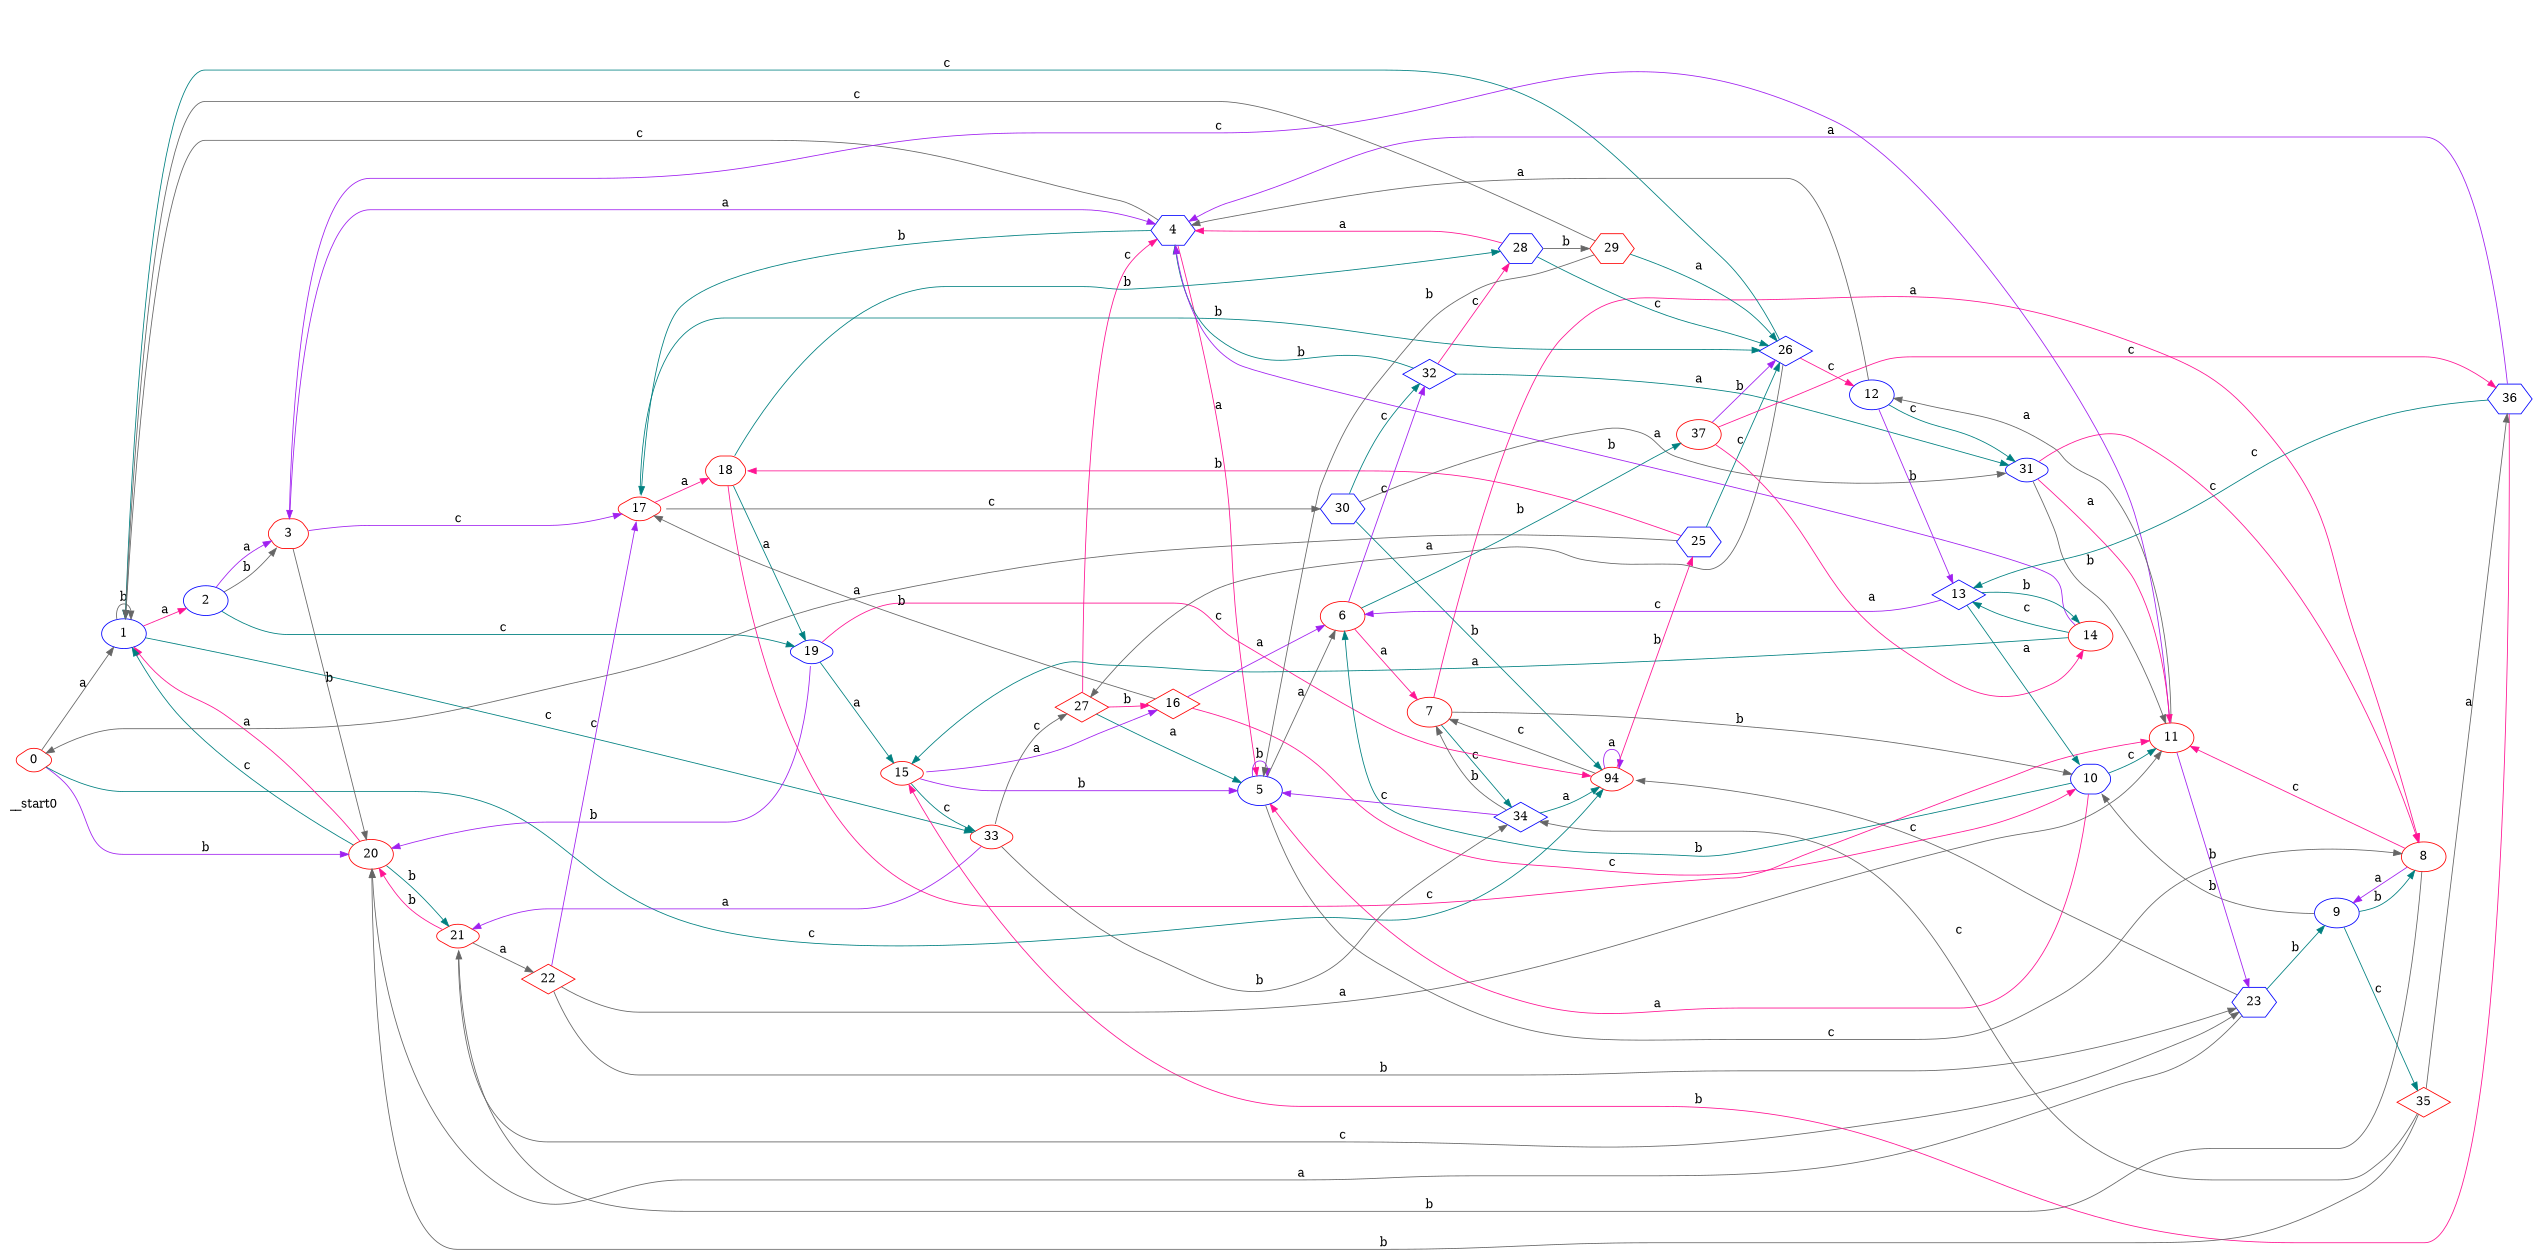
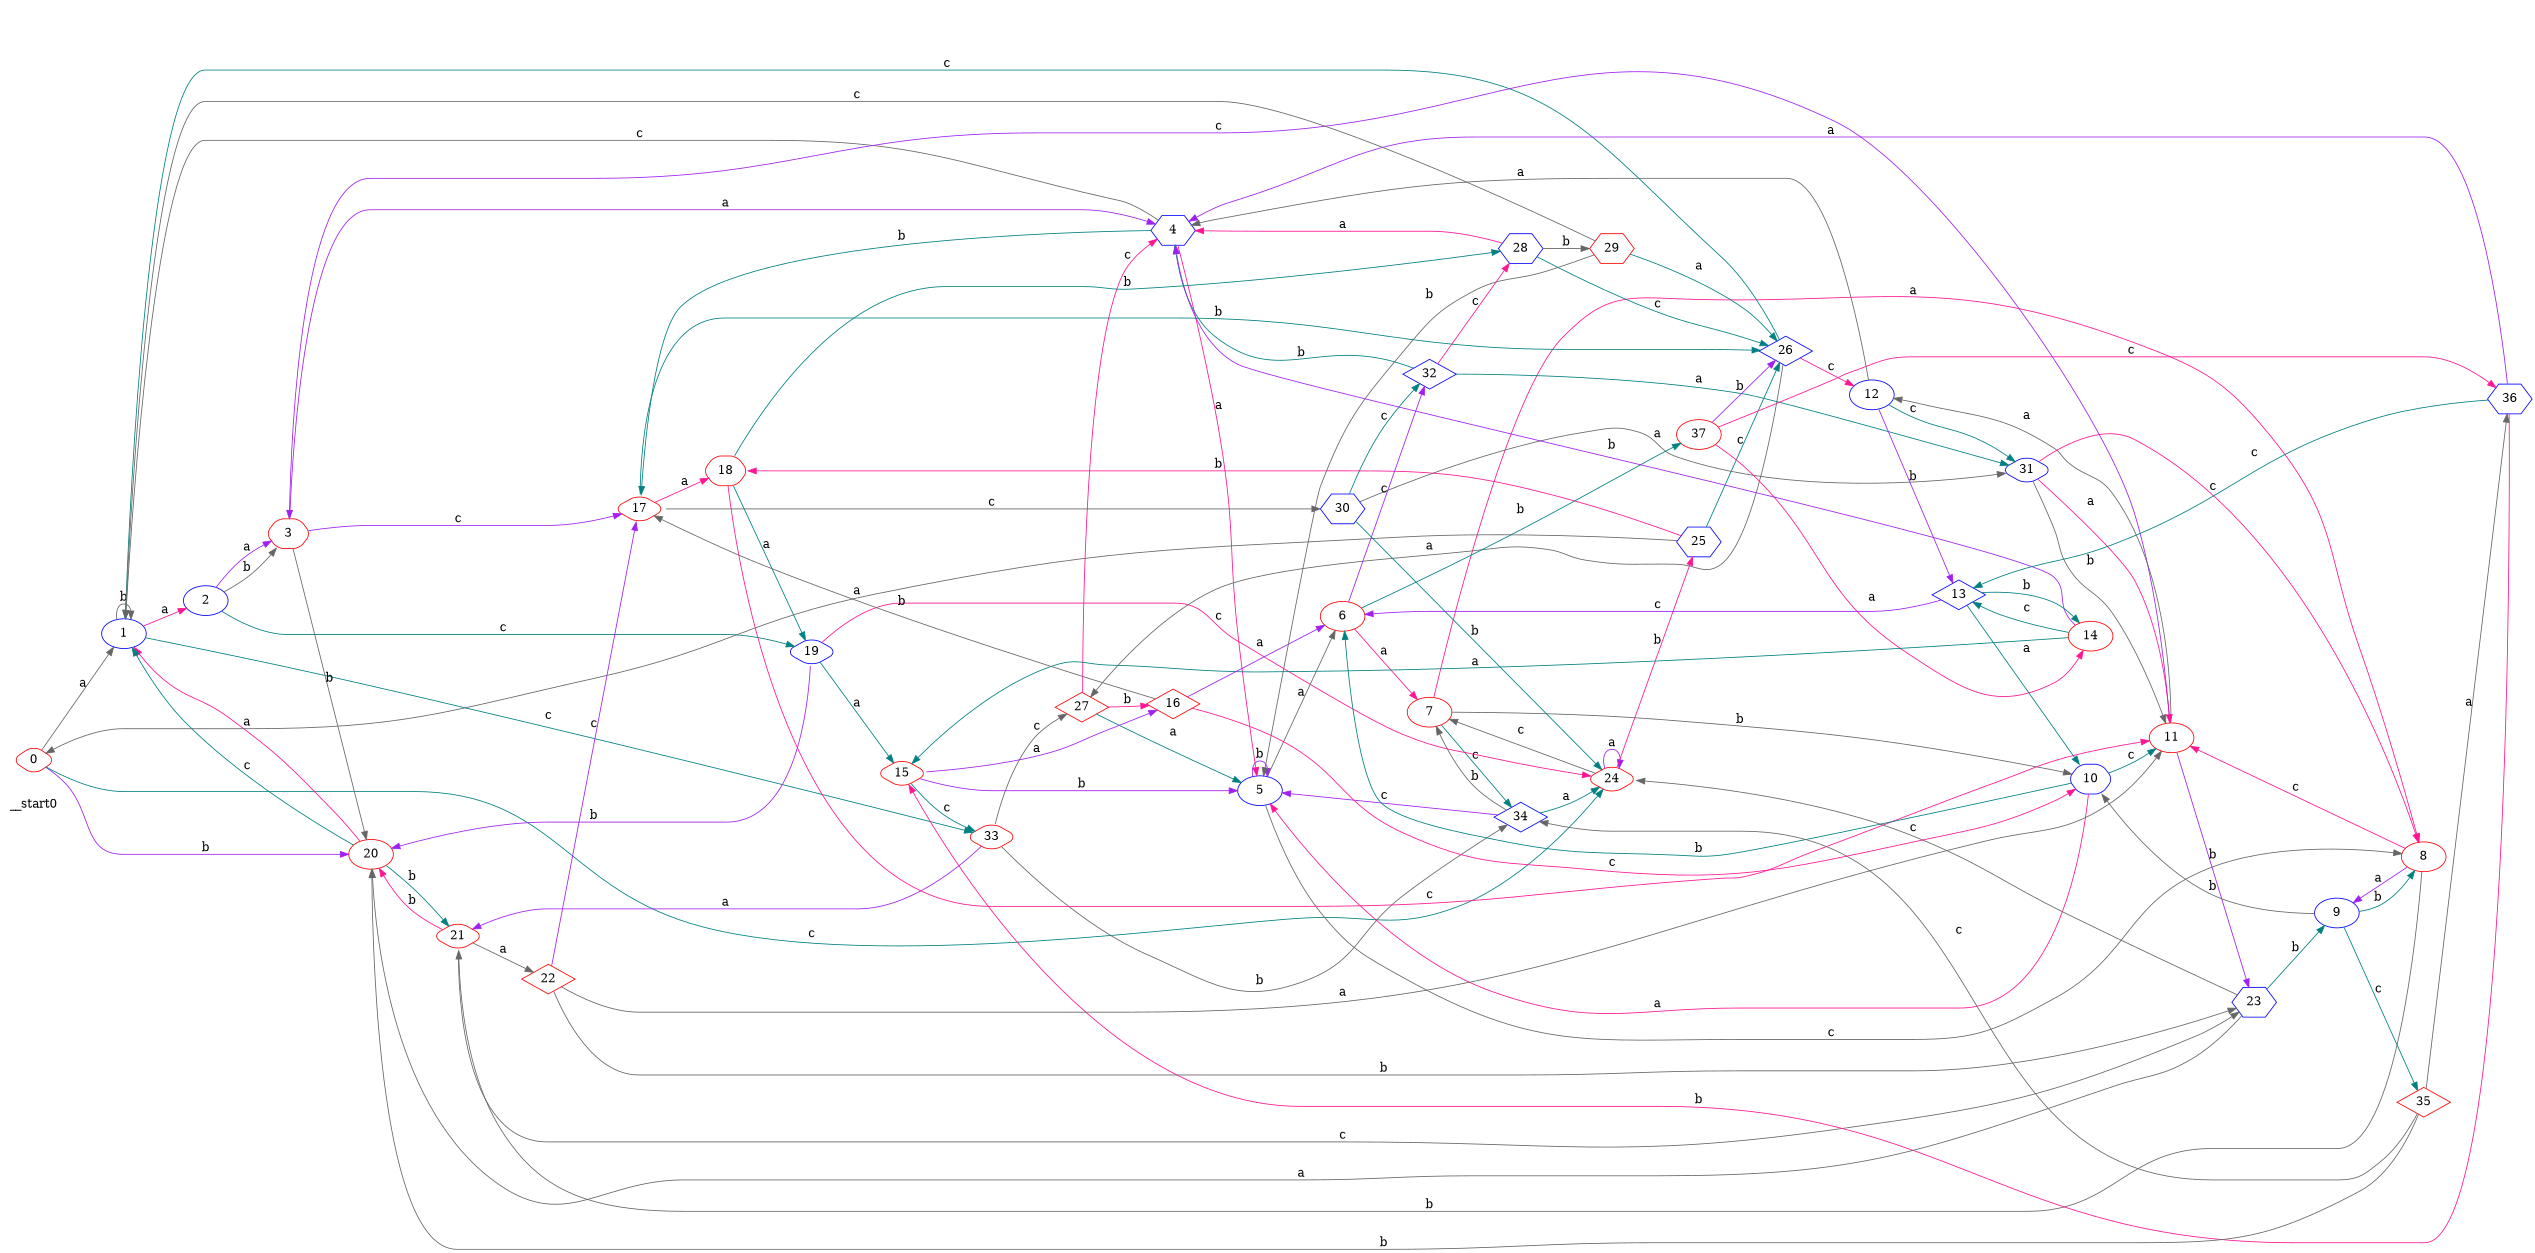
(1612, 779) -> (1612, 779)
